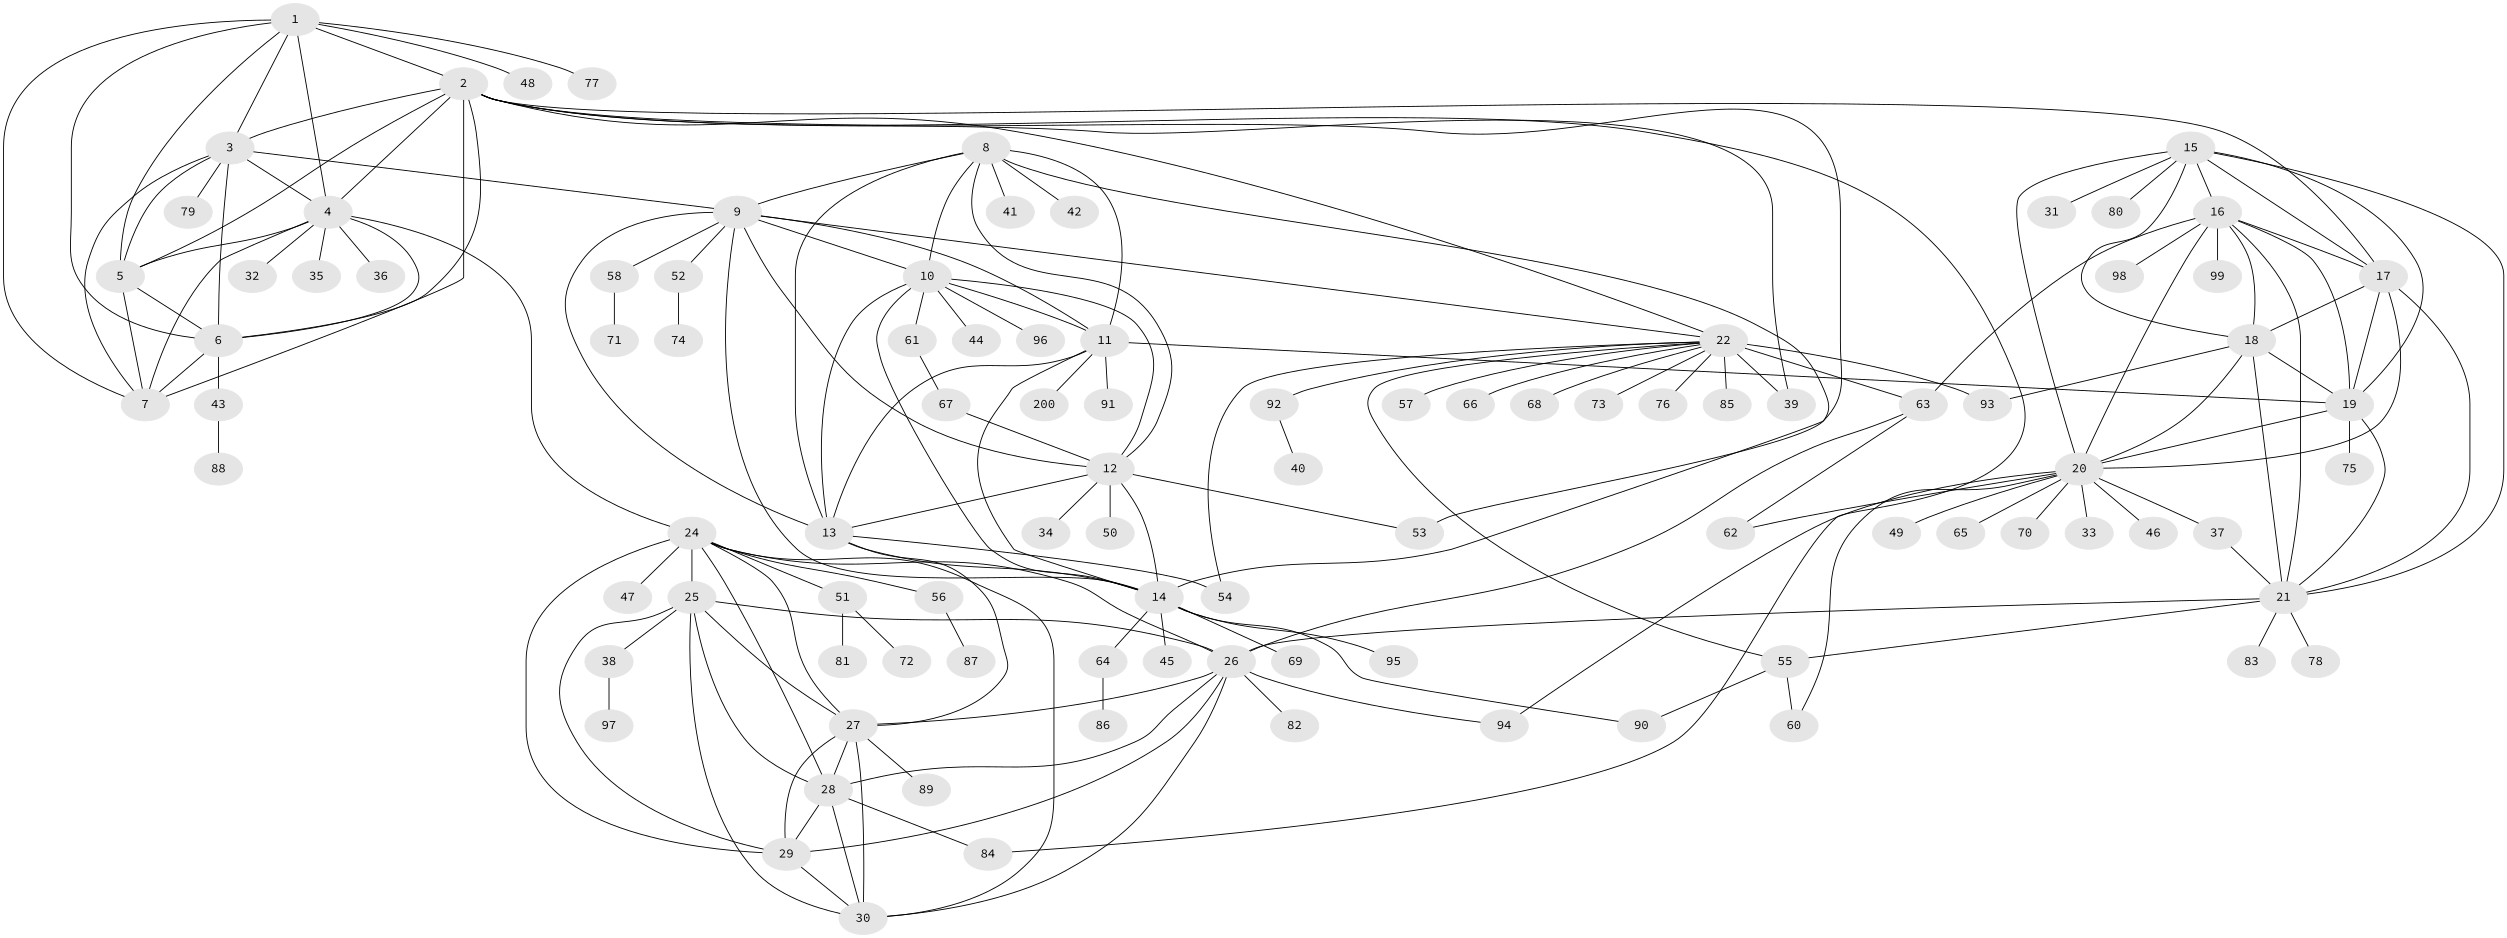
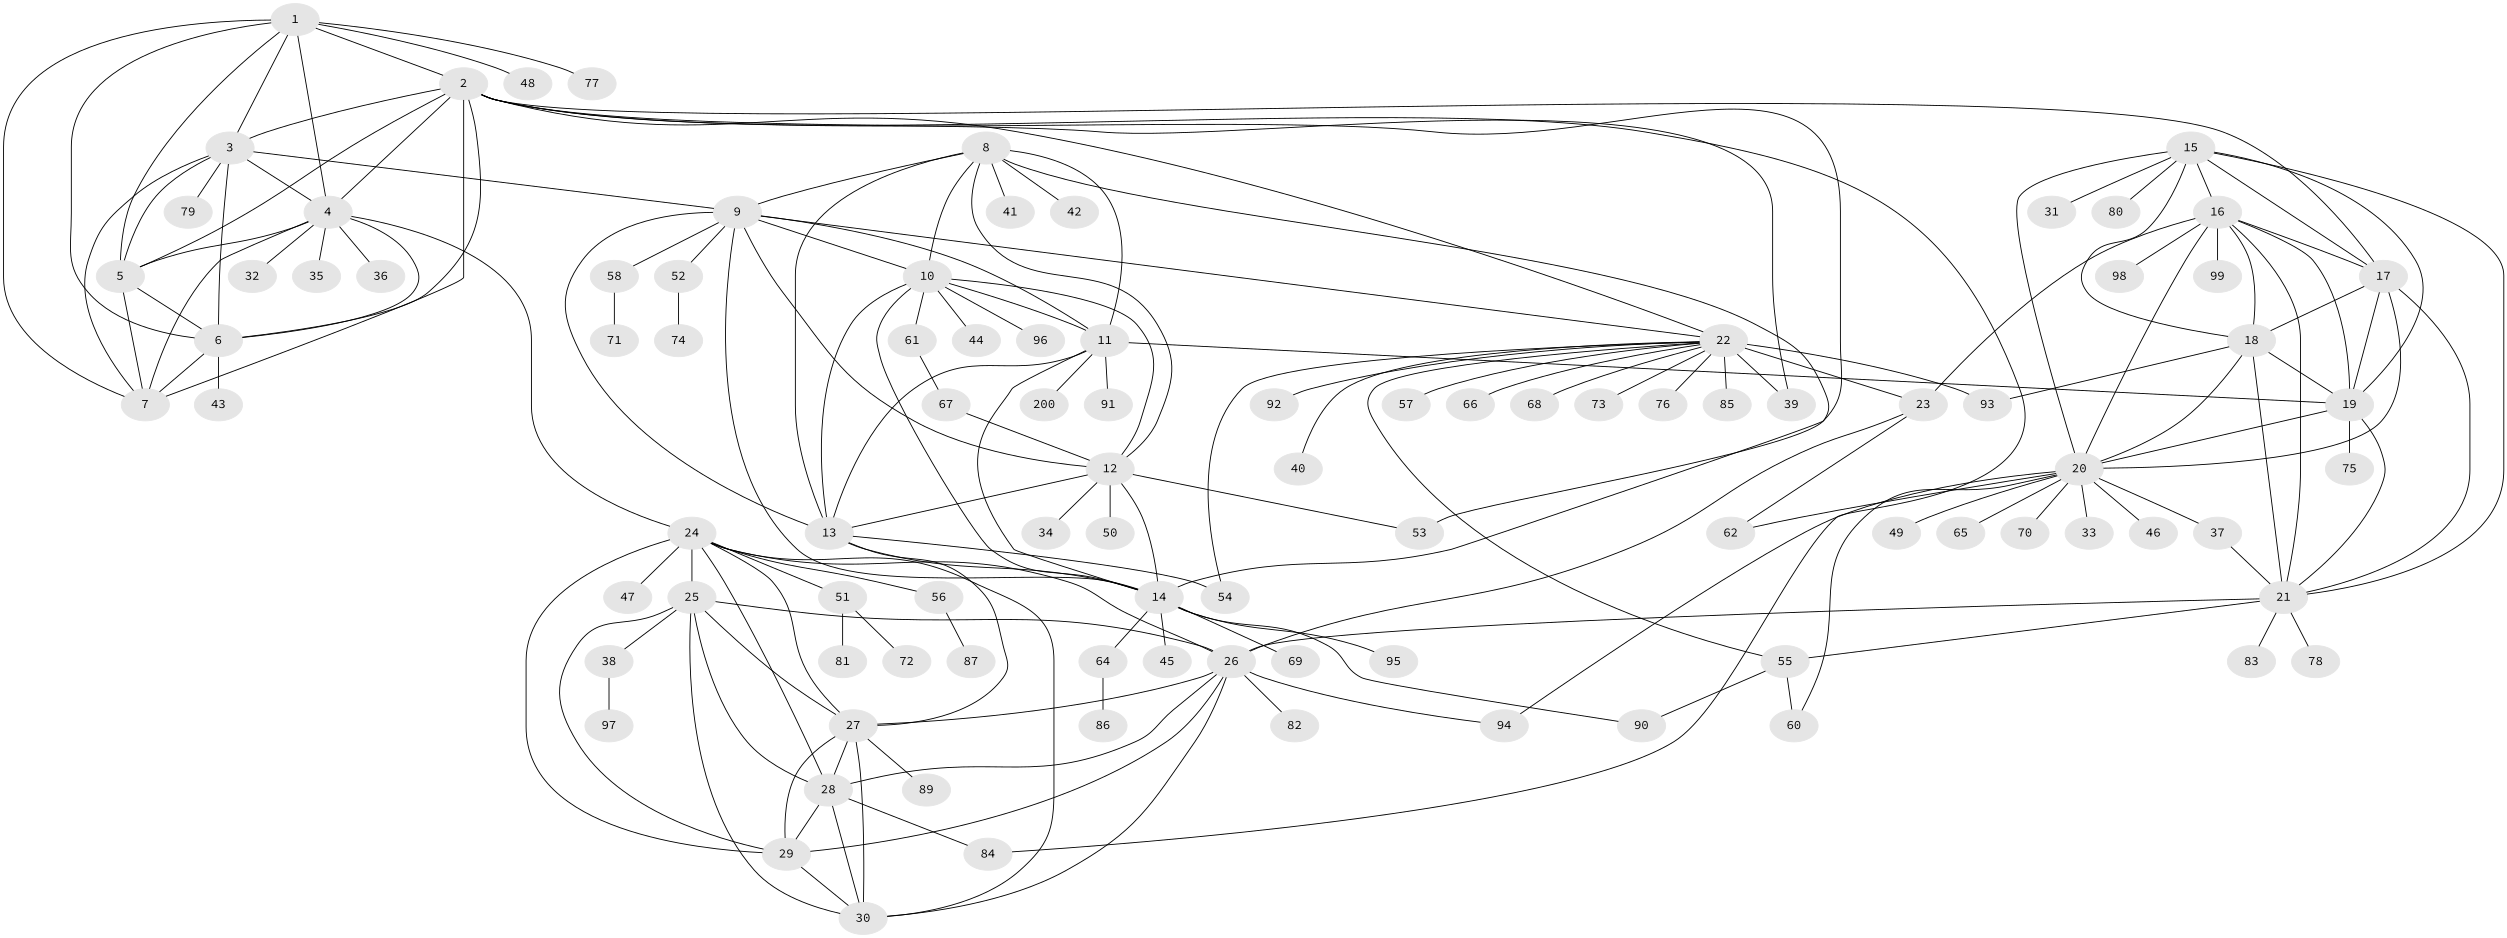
(1923, 405) -> (1923, 405)
(1286, 437) -> (1481, 355)
(218, 469) -> none
